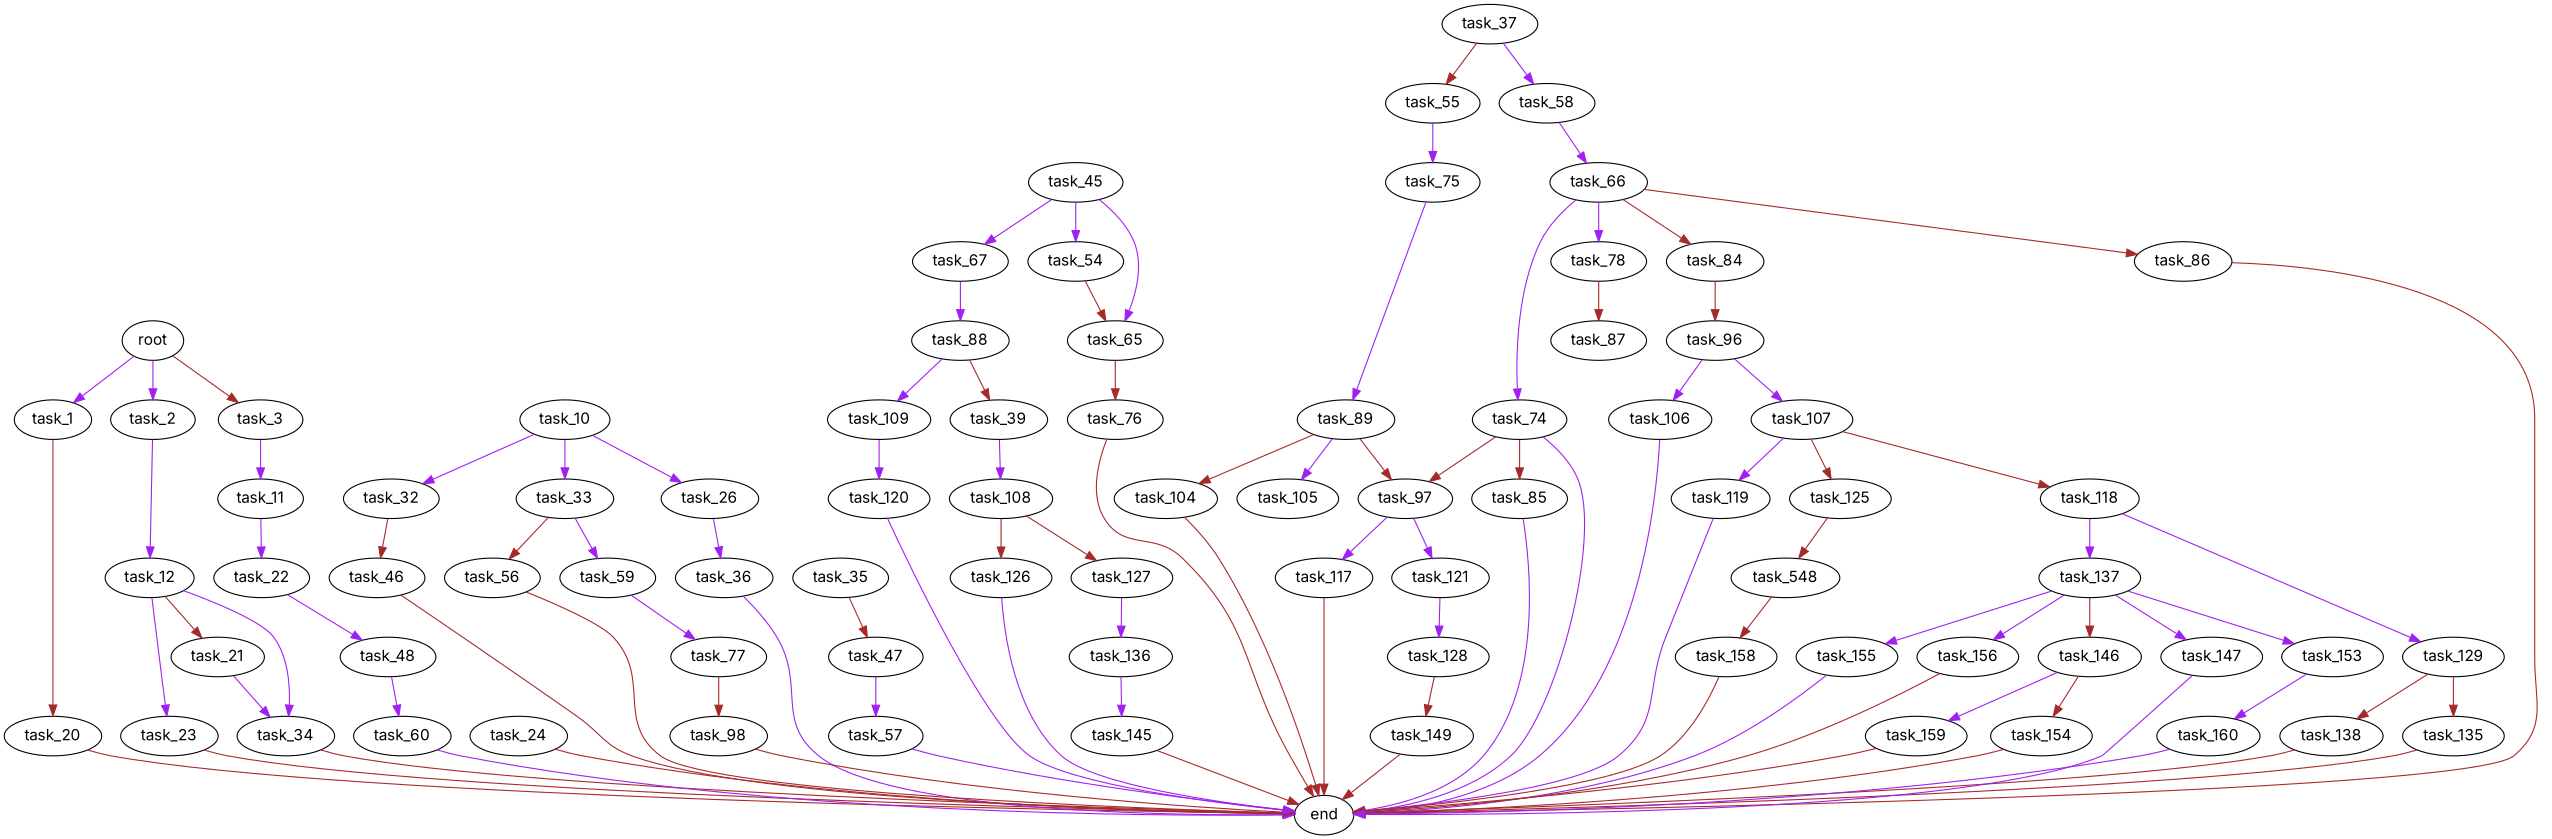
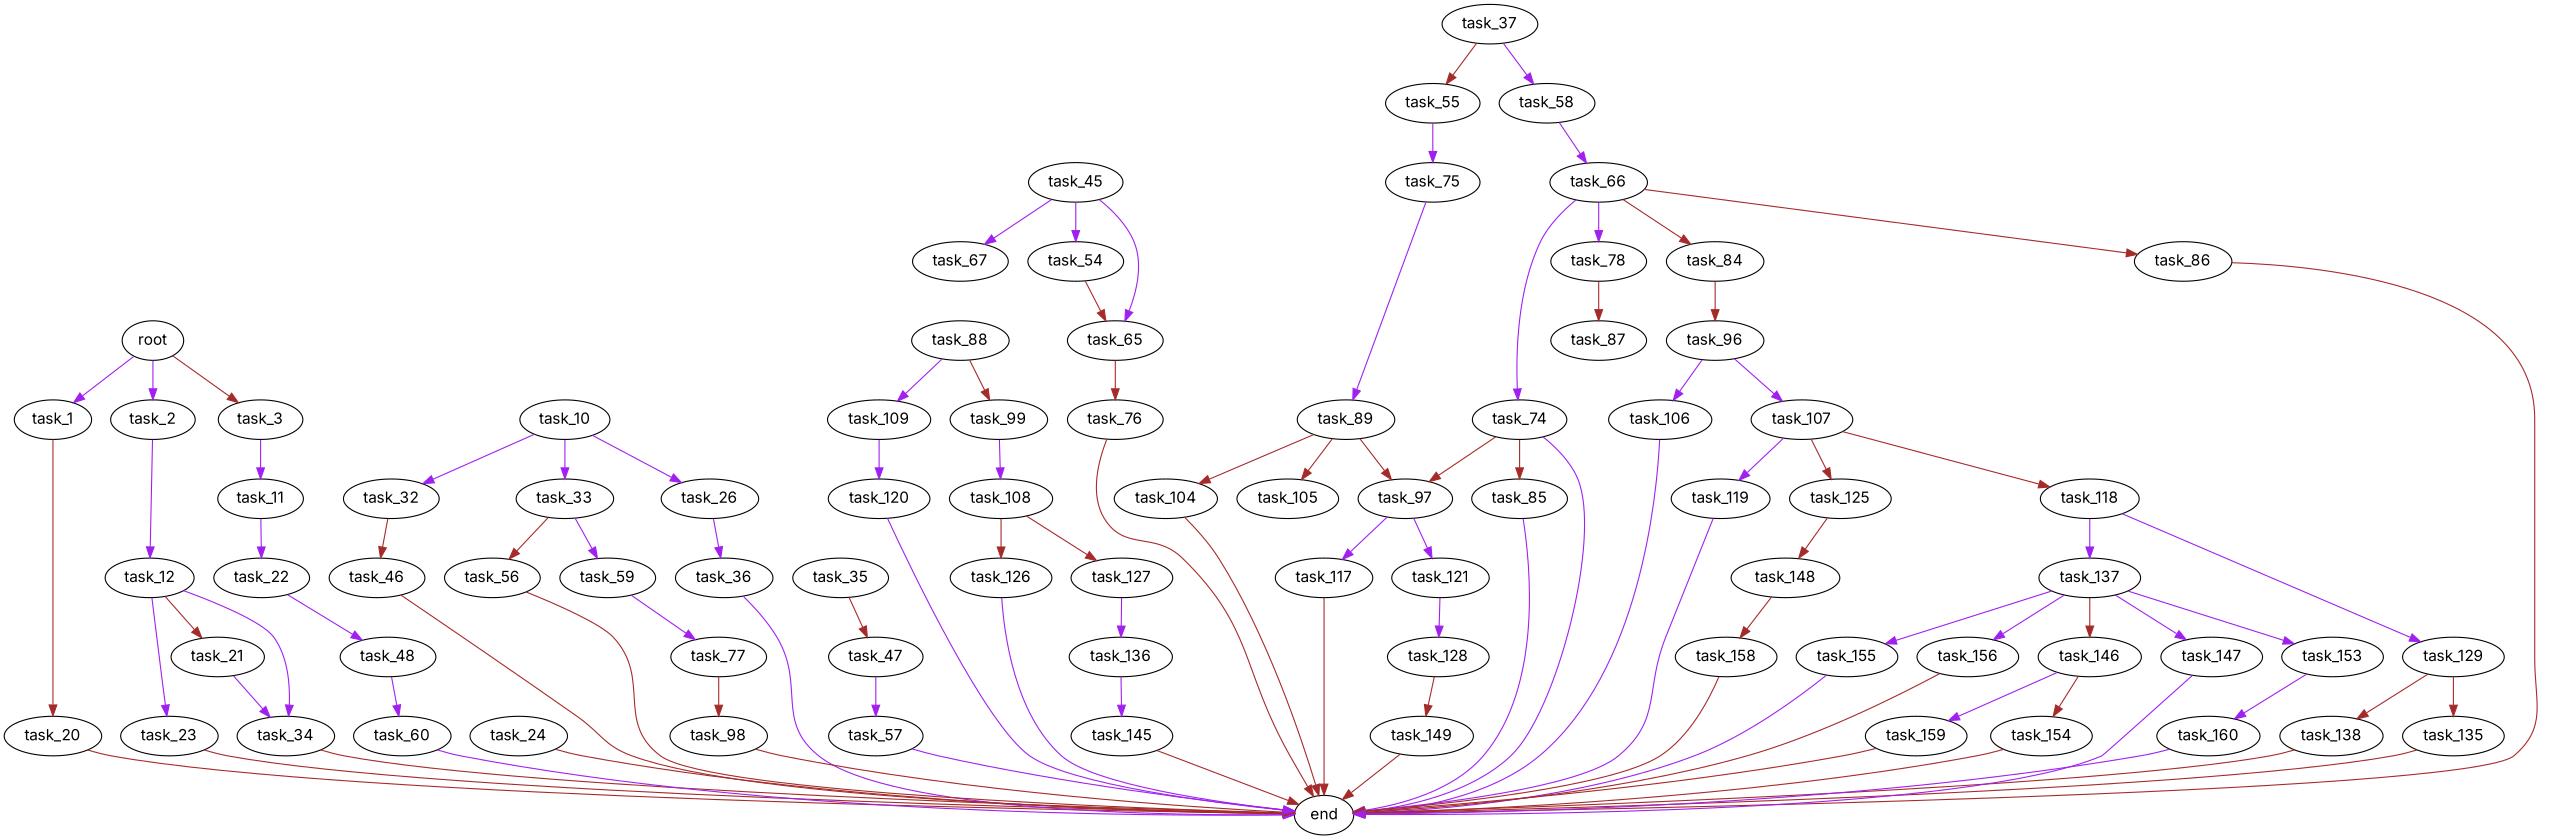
(960, 296) -> none
(999, 420) -> (999, 420)
(1320, 455) -> (1320, 455)
(1785, 578) -> (1785, 578)
